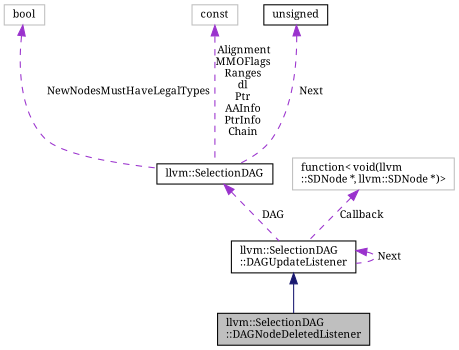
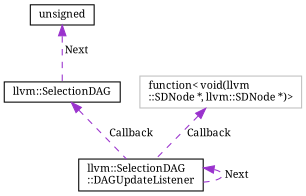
(24, 15) -> none
(215, 15) -> none
(272, 215) -> (130, 134)
(294, 329) -> none
